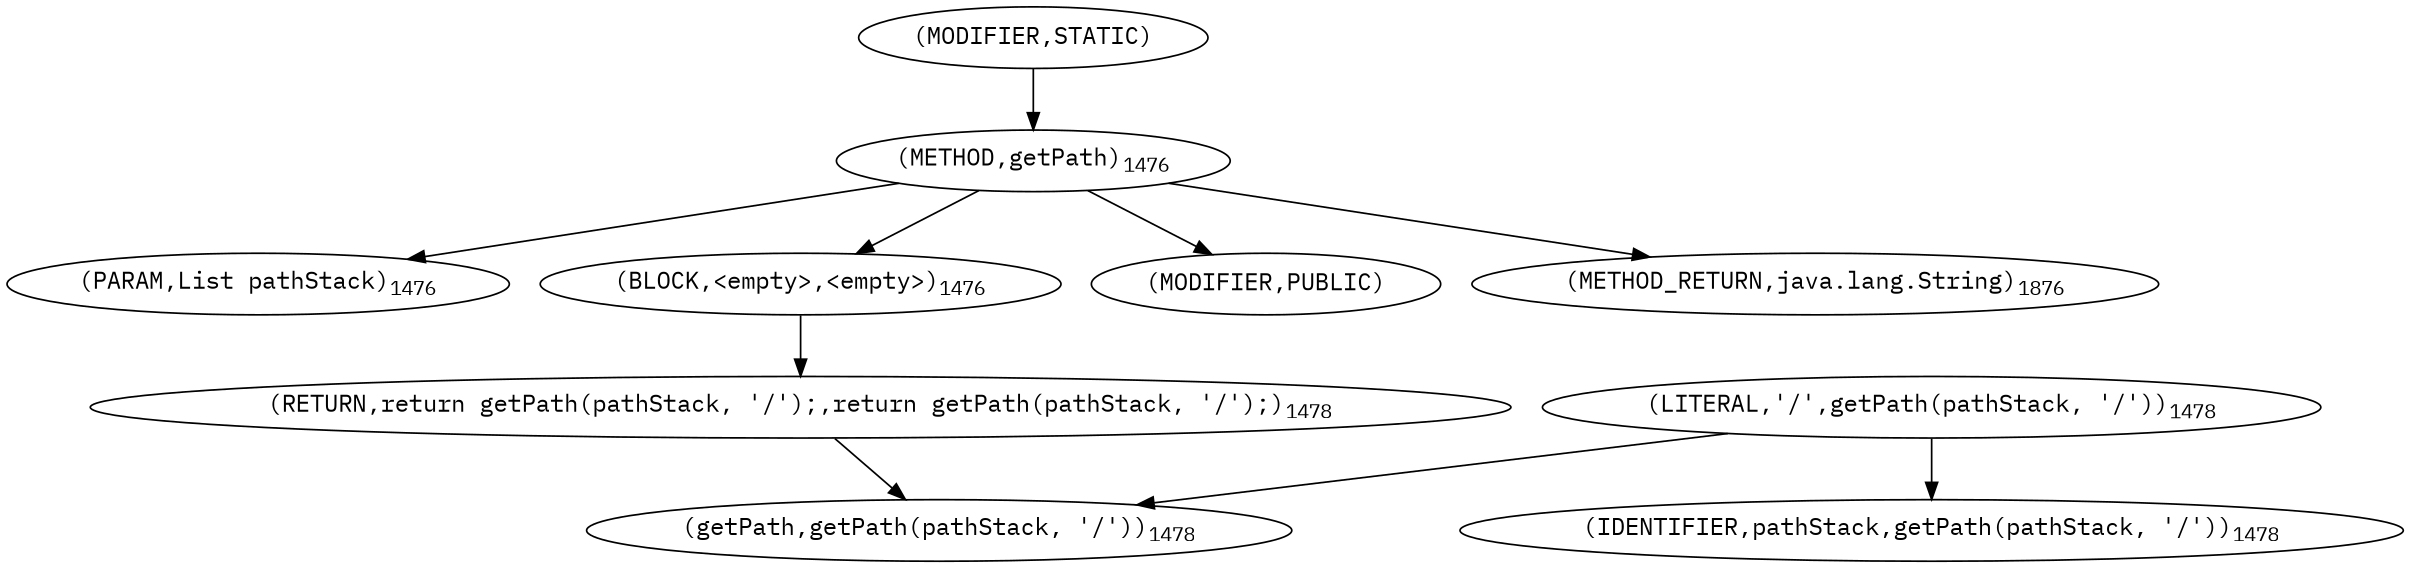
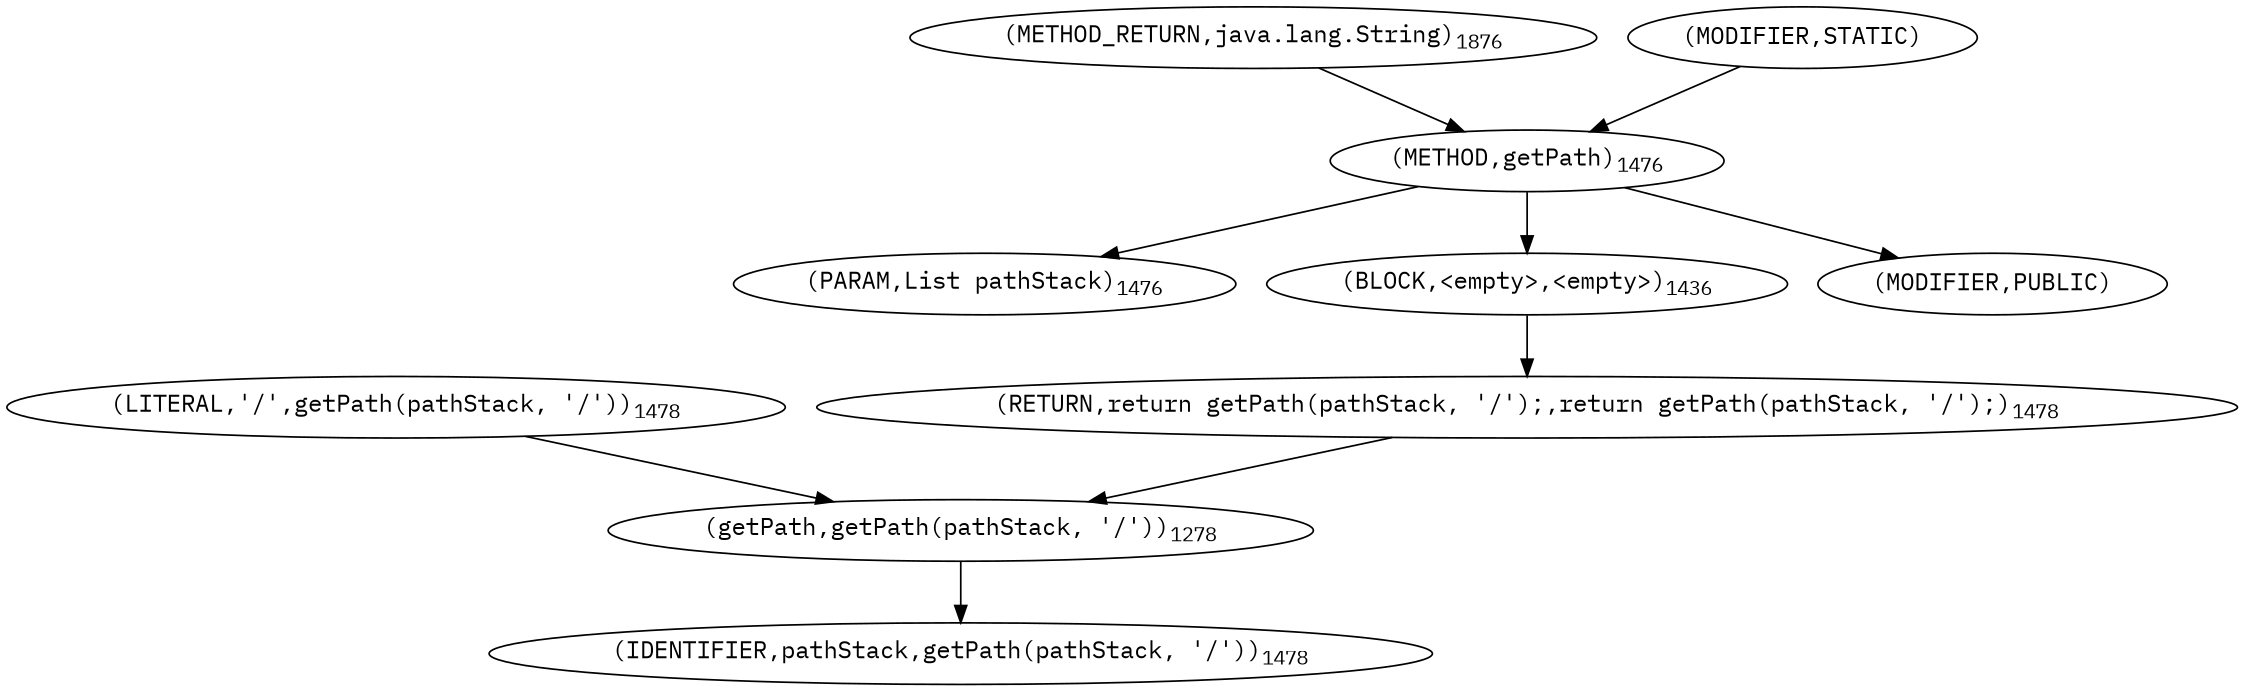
(1401, 219) -> (1384, 96)
(963, 281) -> (1690, 281)
(1932, 460) -> (961, 584)
(1173, 528) -> (1194, 528)
